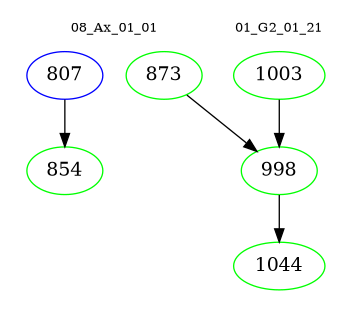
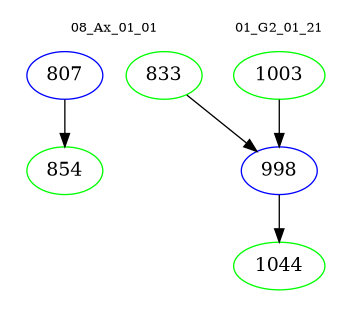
(164, 75) -> (164, 75)
(279, 171) -> (279, 171)
